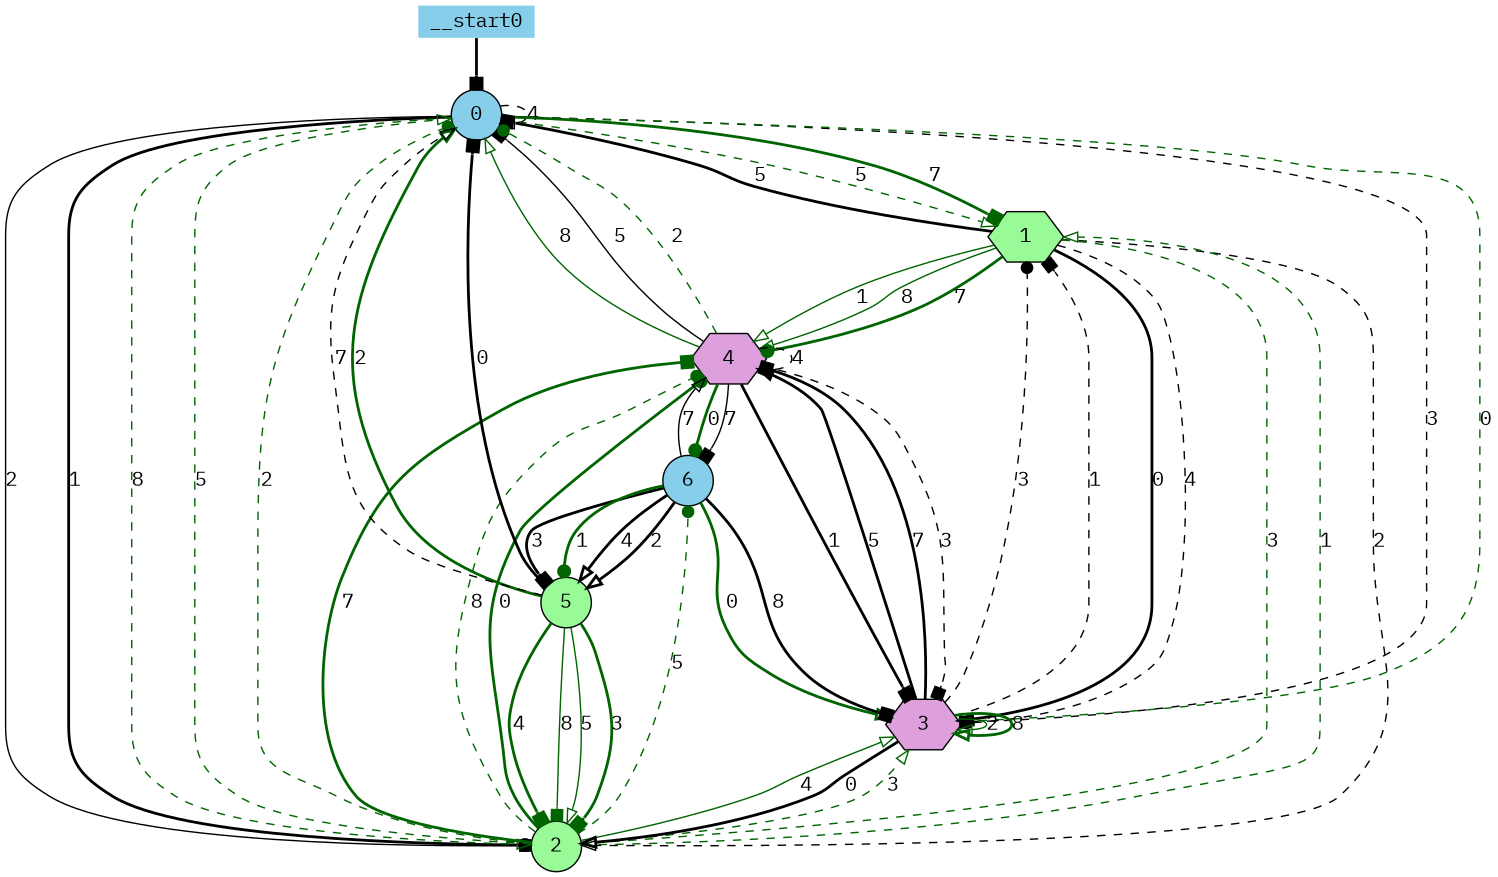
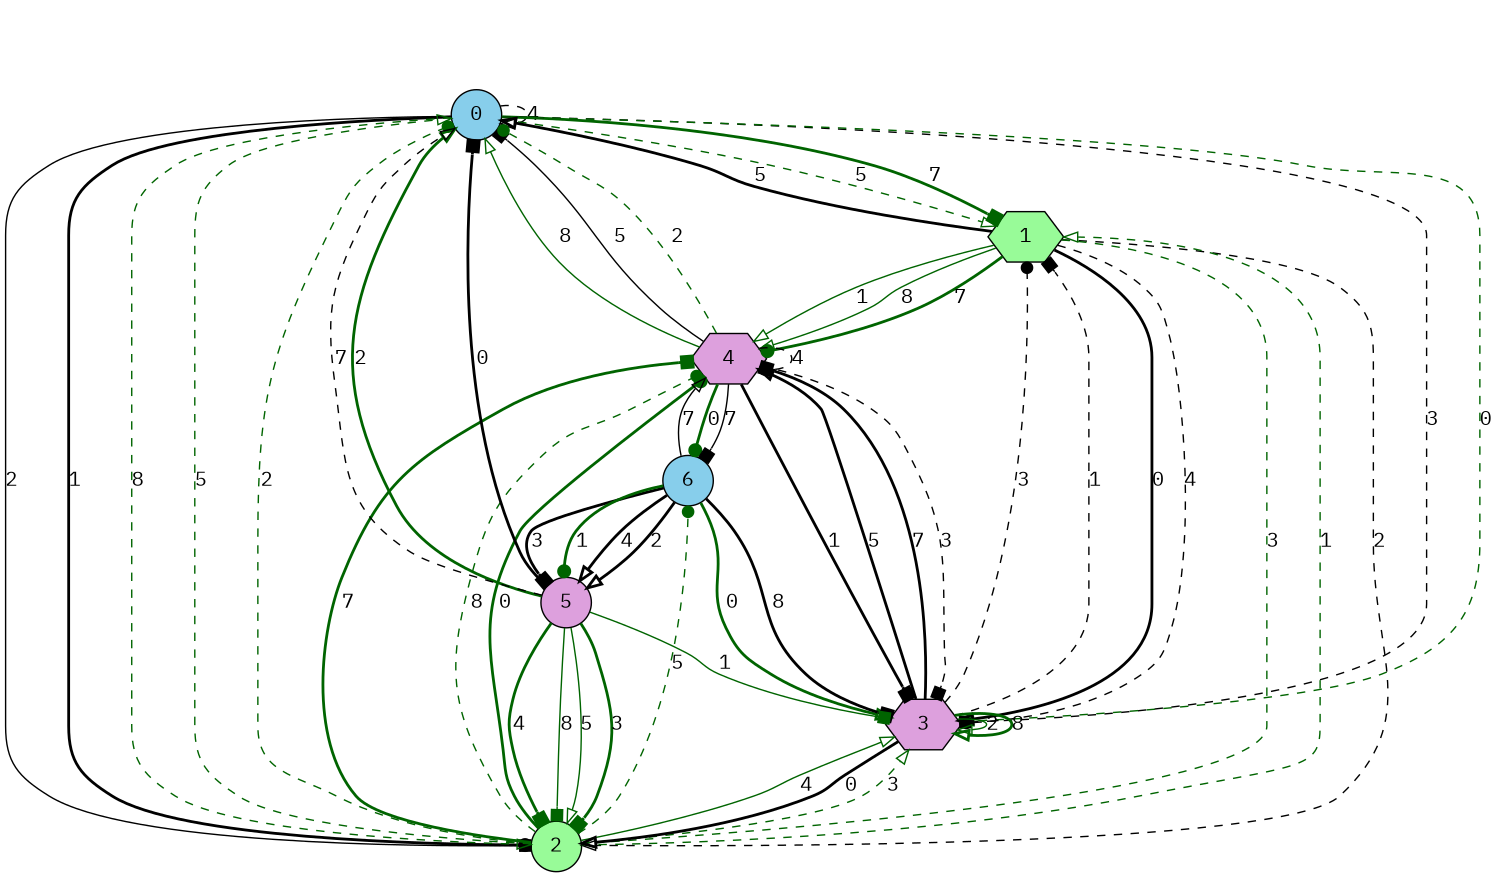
(476, 22) -> none
(752, 186) -> (752, 186)
(566, 603) -> (566, 603)
none -> (728, 678)
